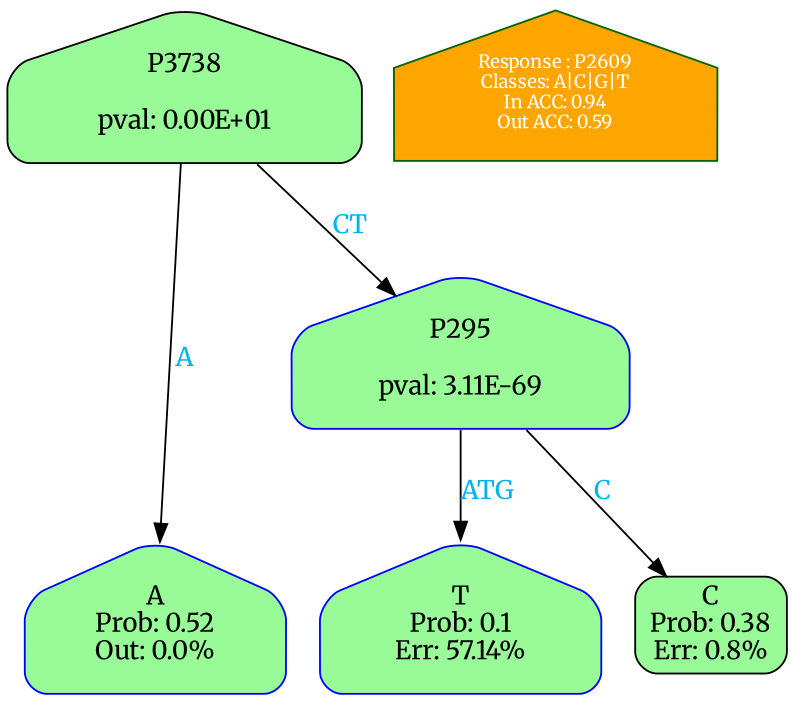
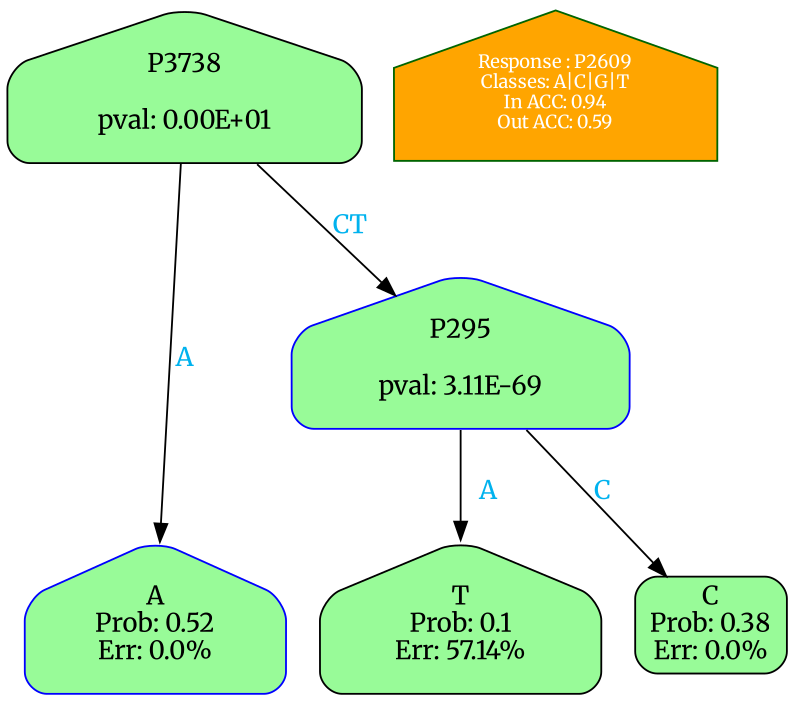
(488, 492) -> (488, 492)
(155, 625) -> (155, 625)
(461, 625) -> (461, 625)
(711, 625) -> (711, 625)
